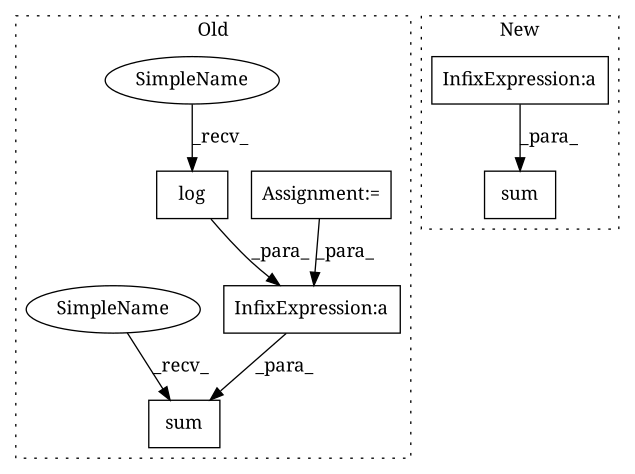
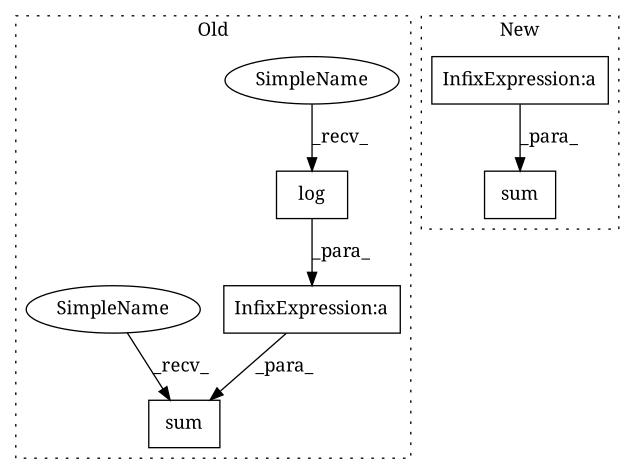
(321, 195) -> none
